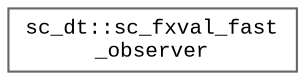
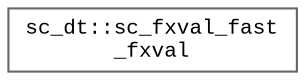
(153, 40) -> (153, 40)
